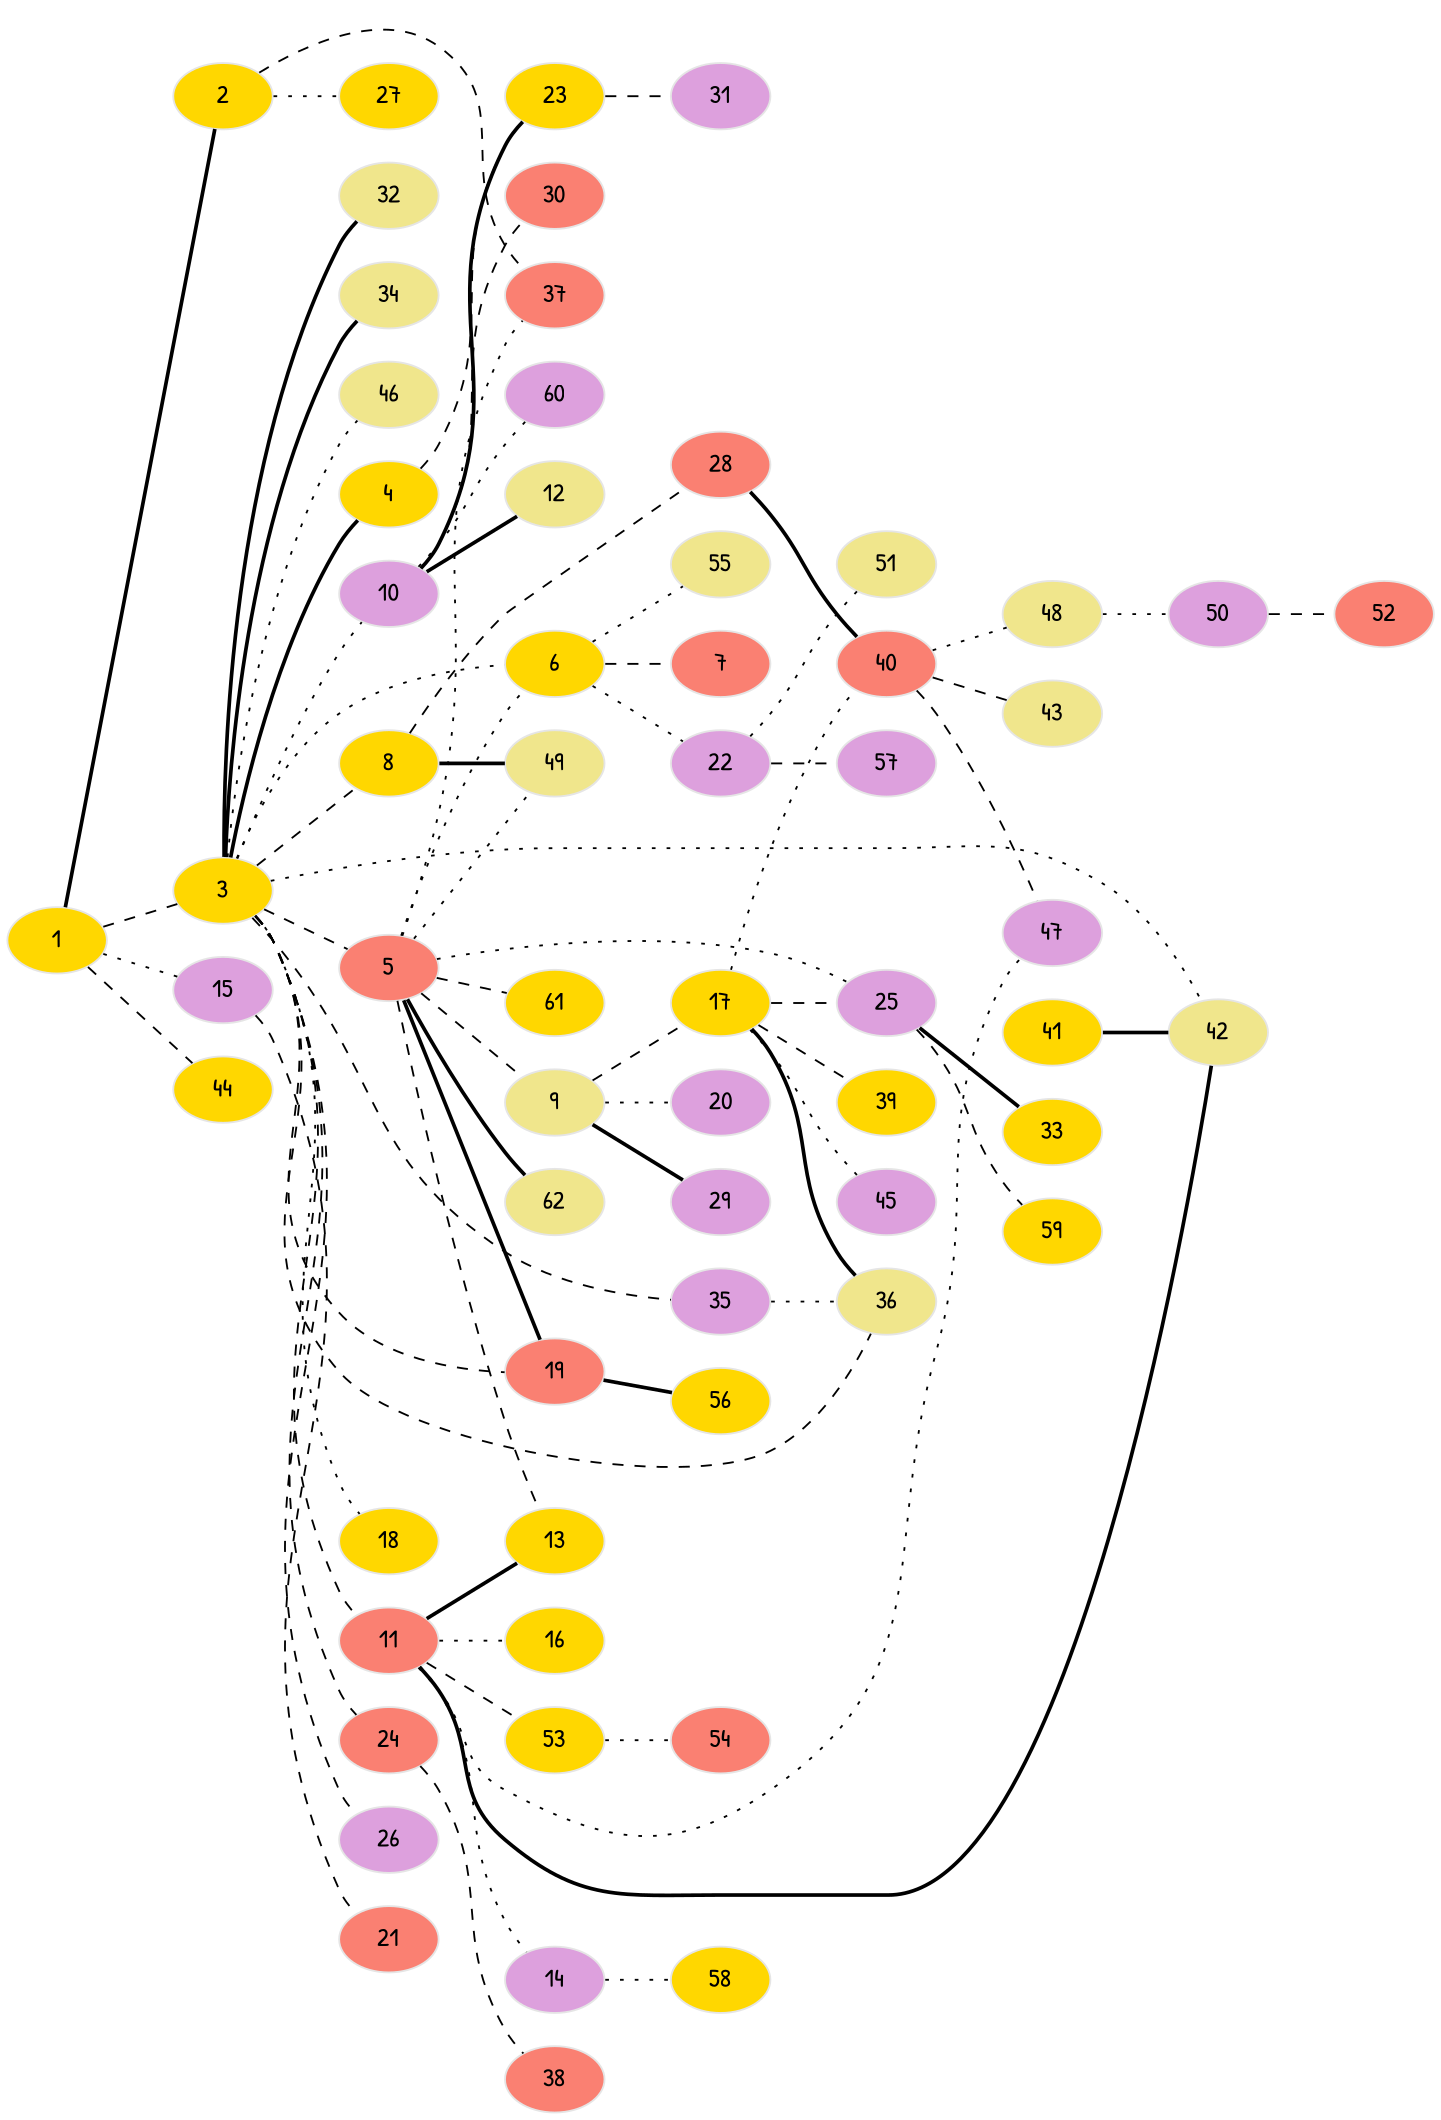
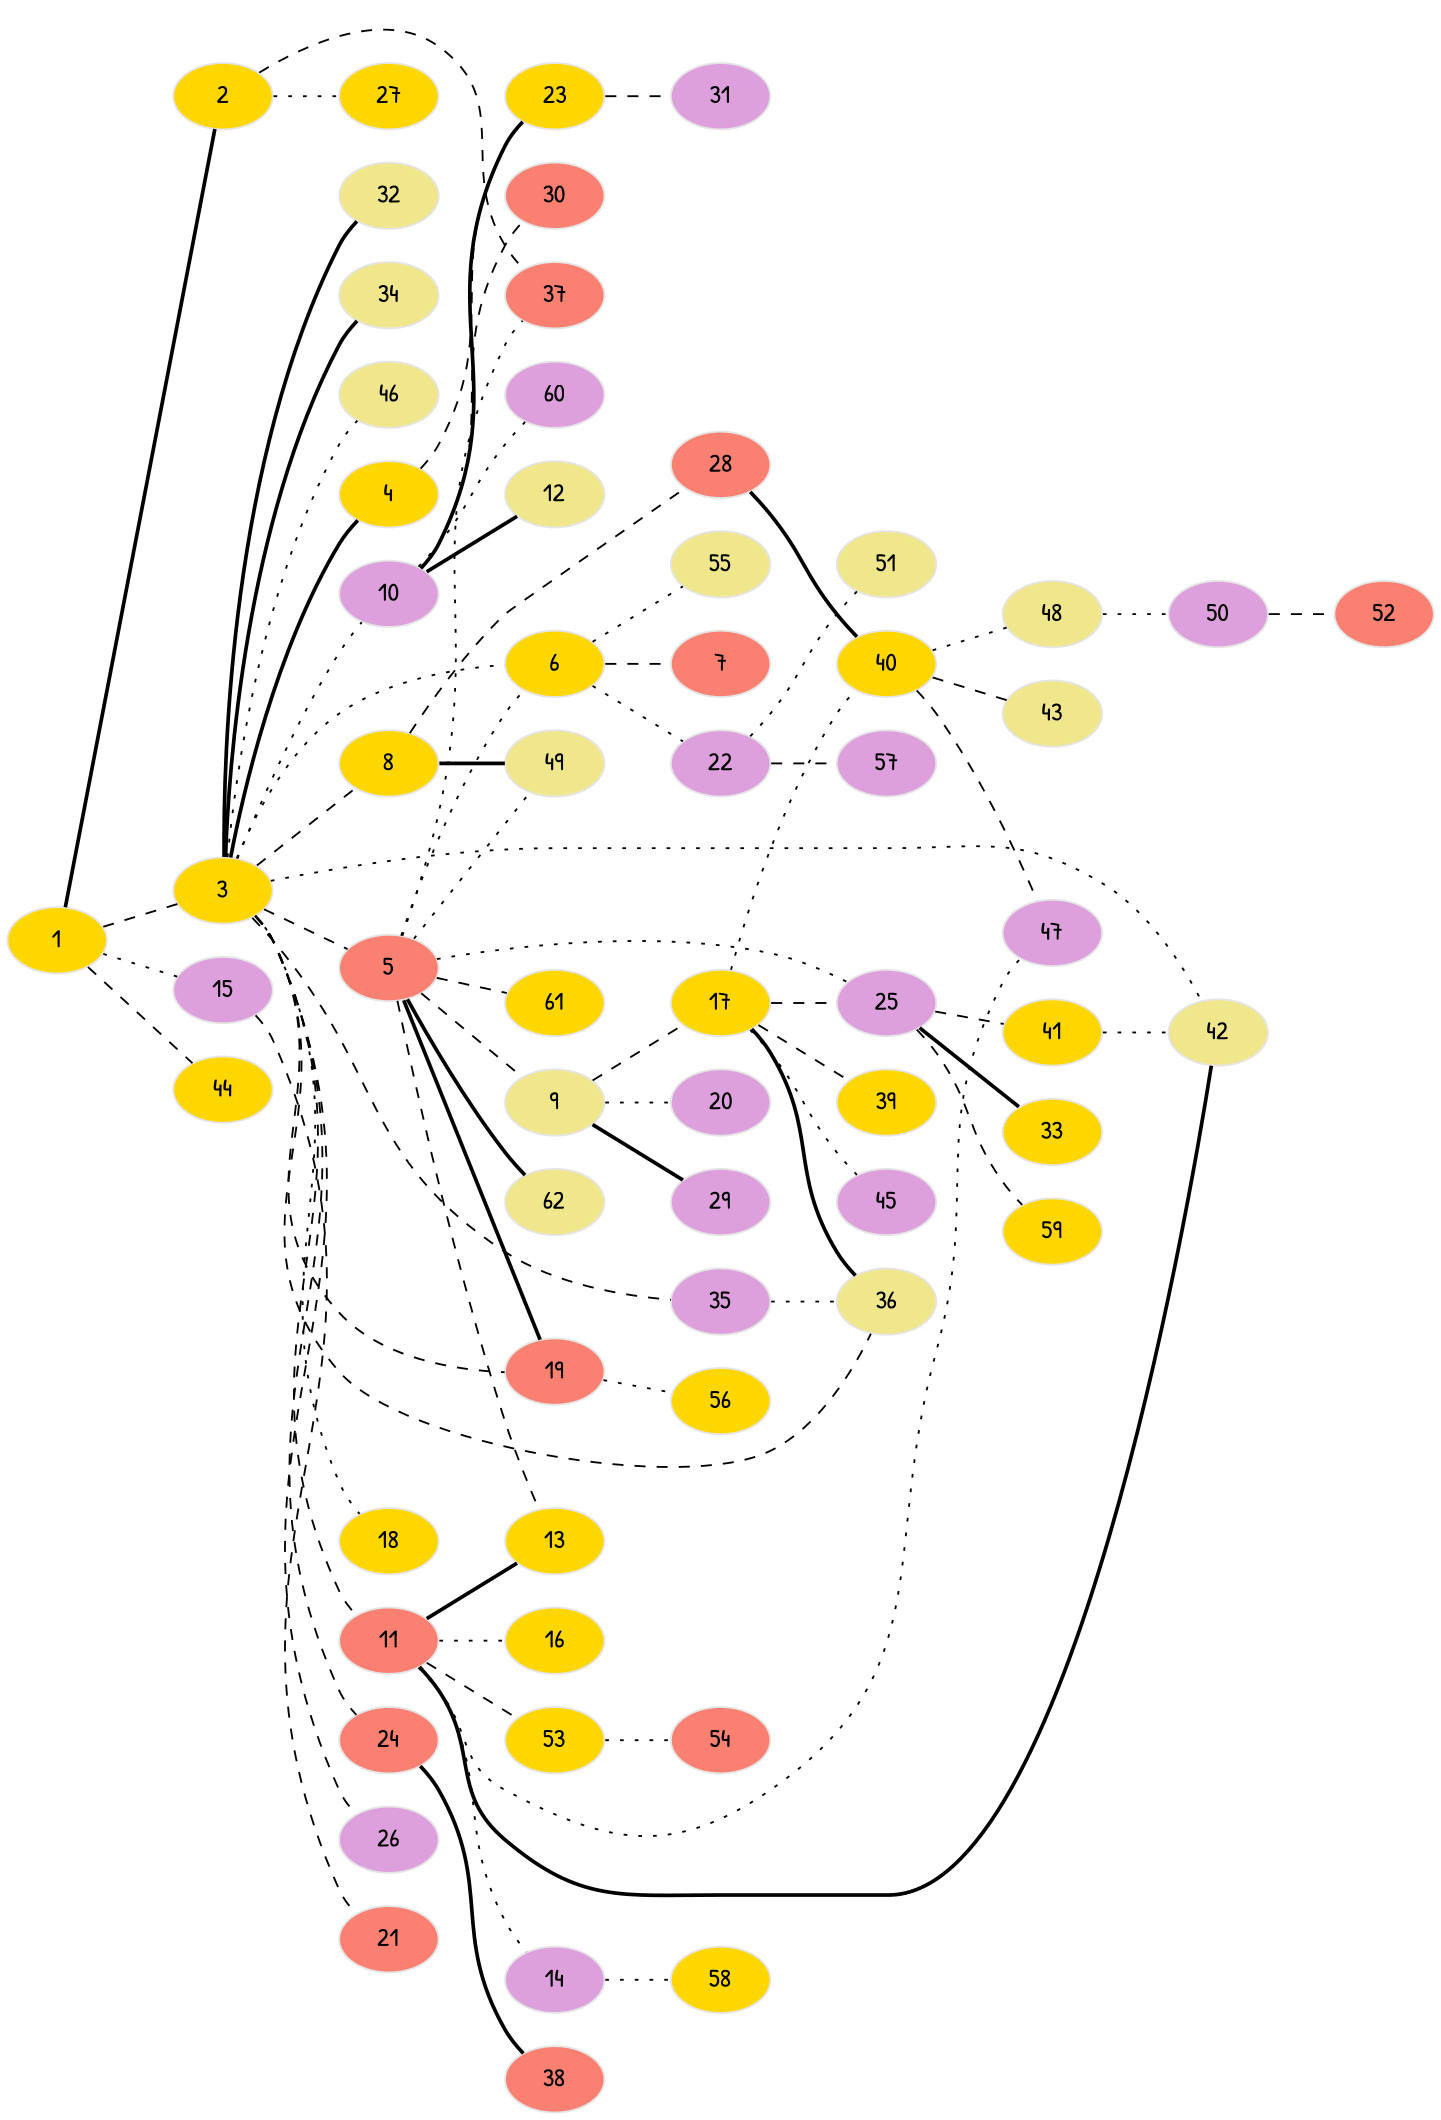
(887, 664) -> (887, 664)
none -> (969, 1018)
(1136, 1032) -> (1136, 1032)
(638, 1386) -> (638, 1386)
(472, 1910) -> (472, 1910)
